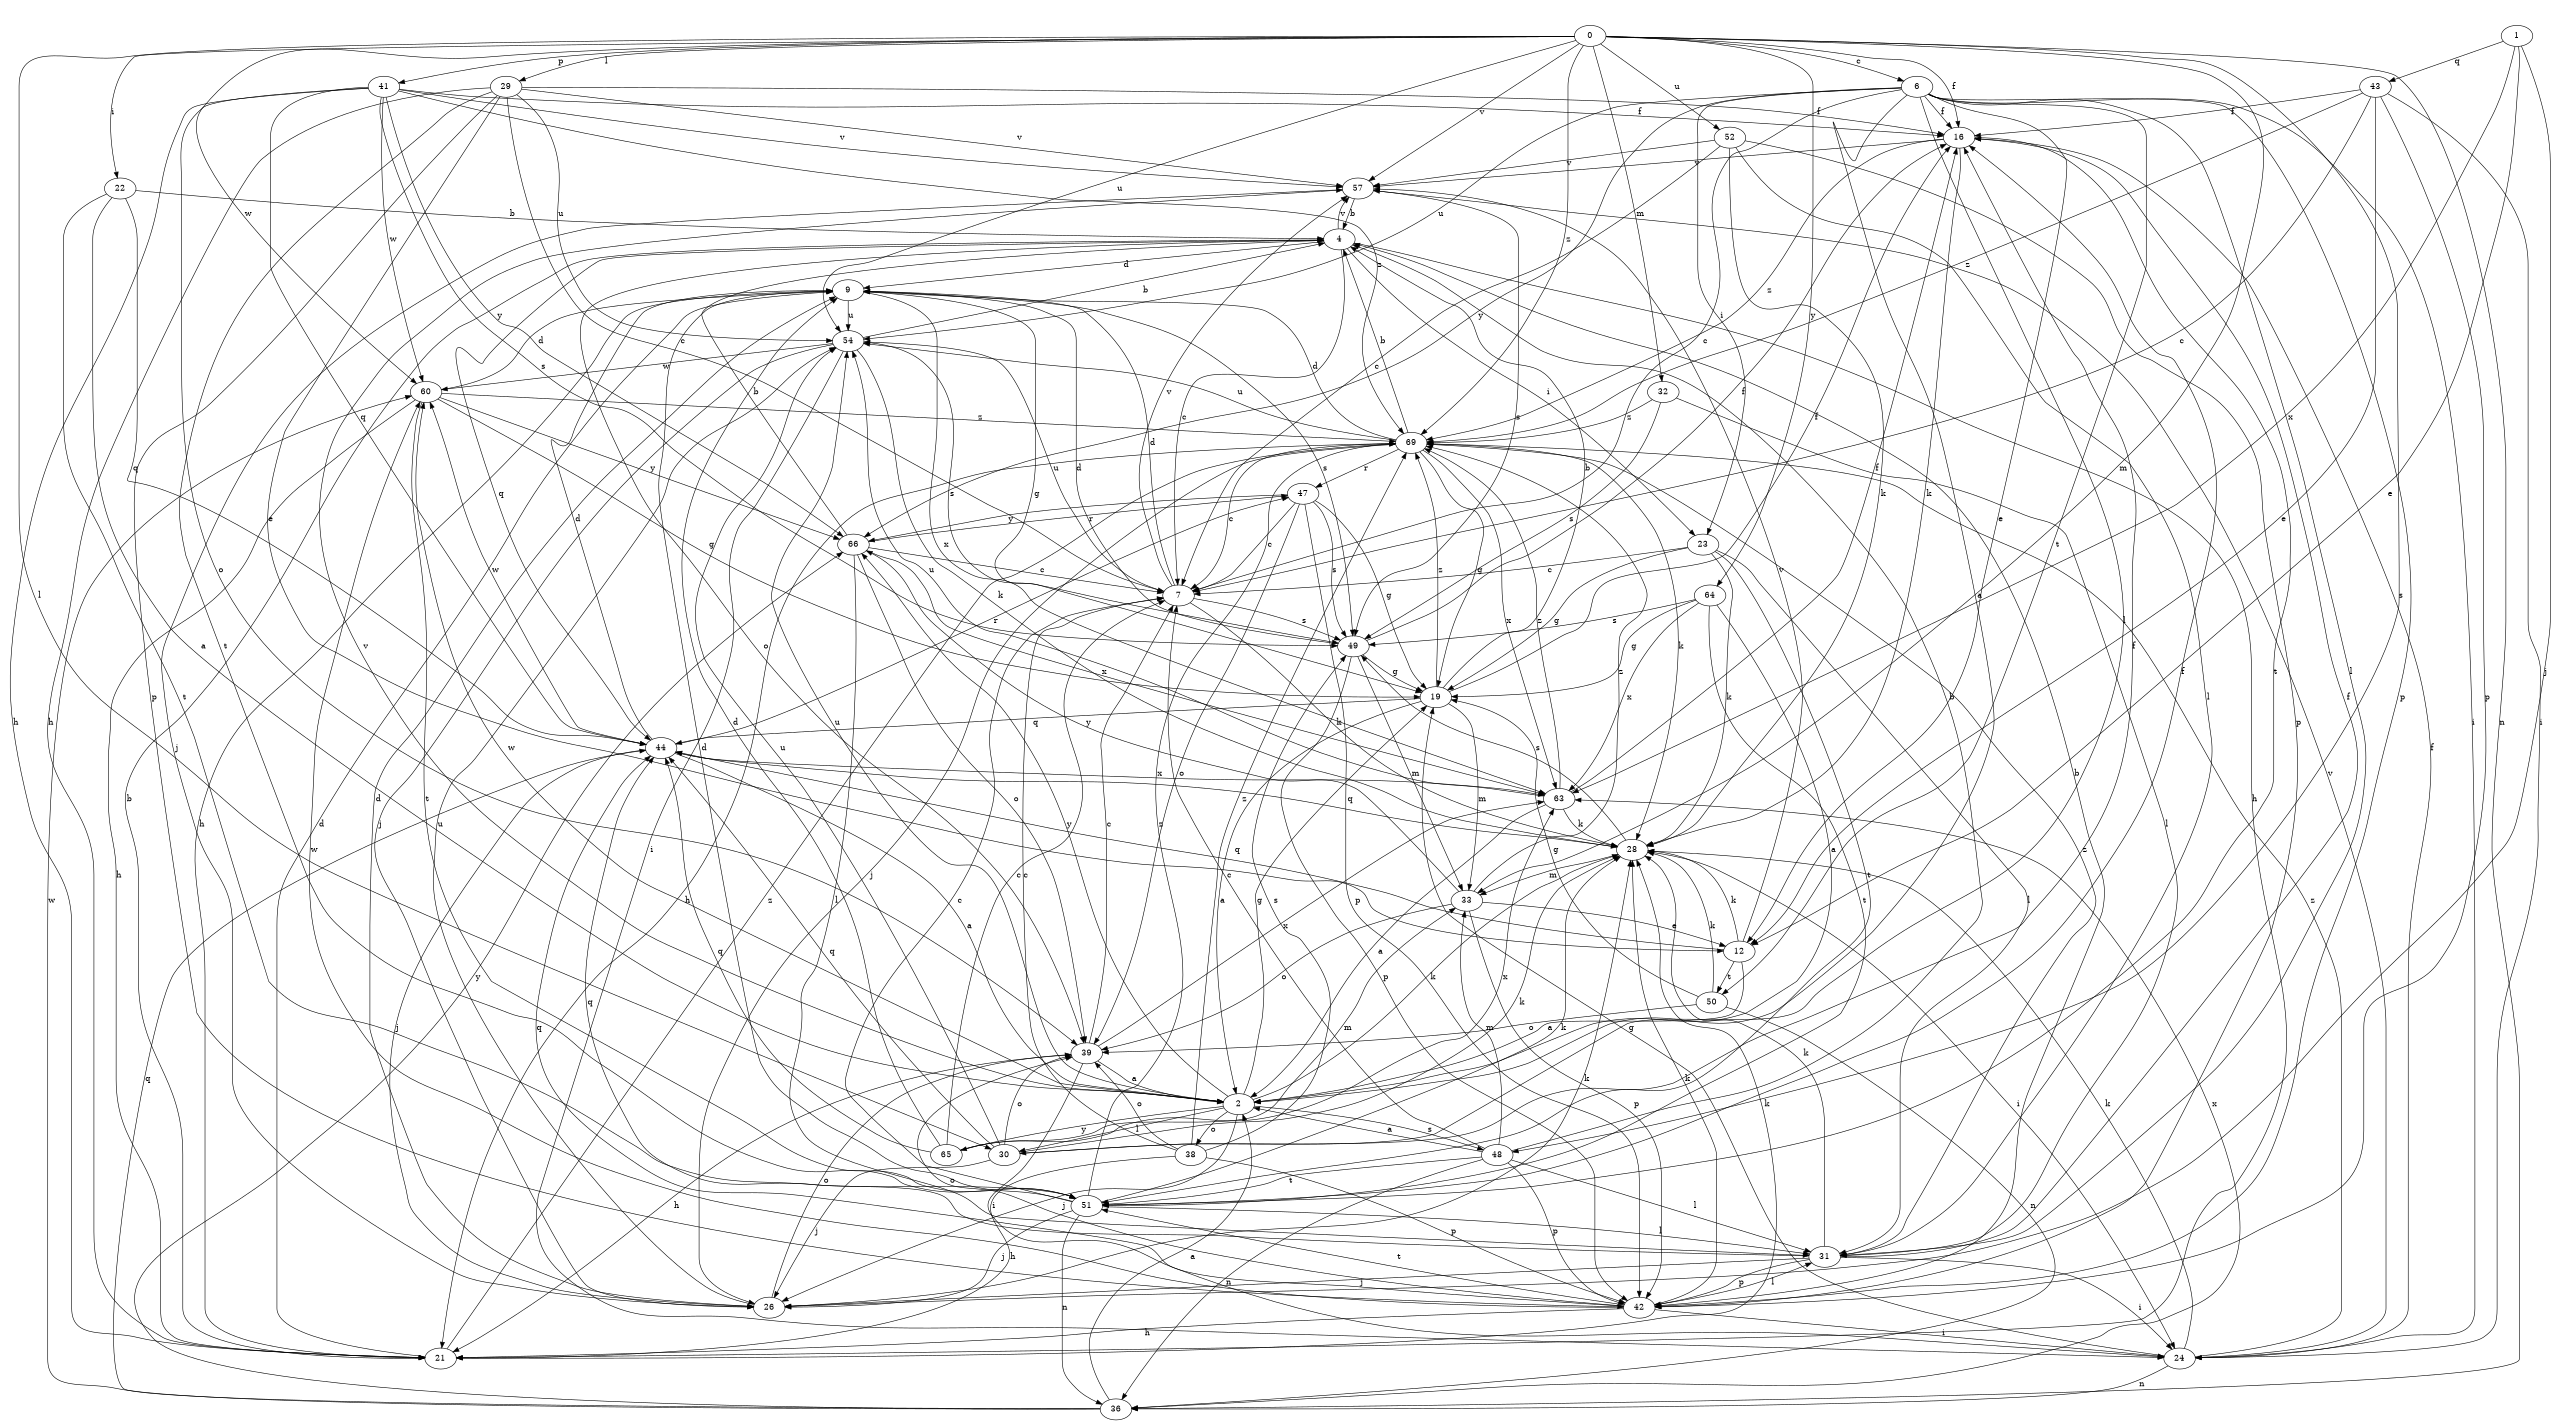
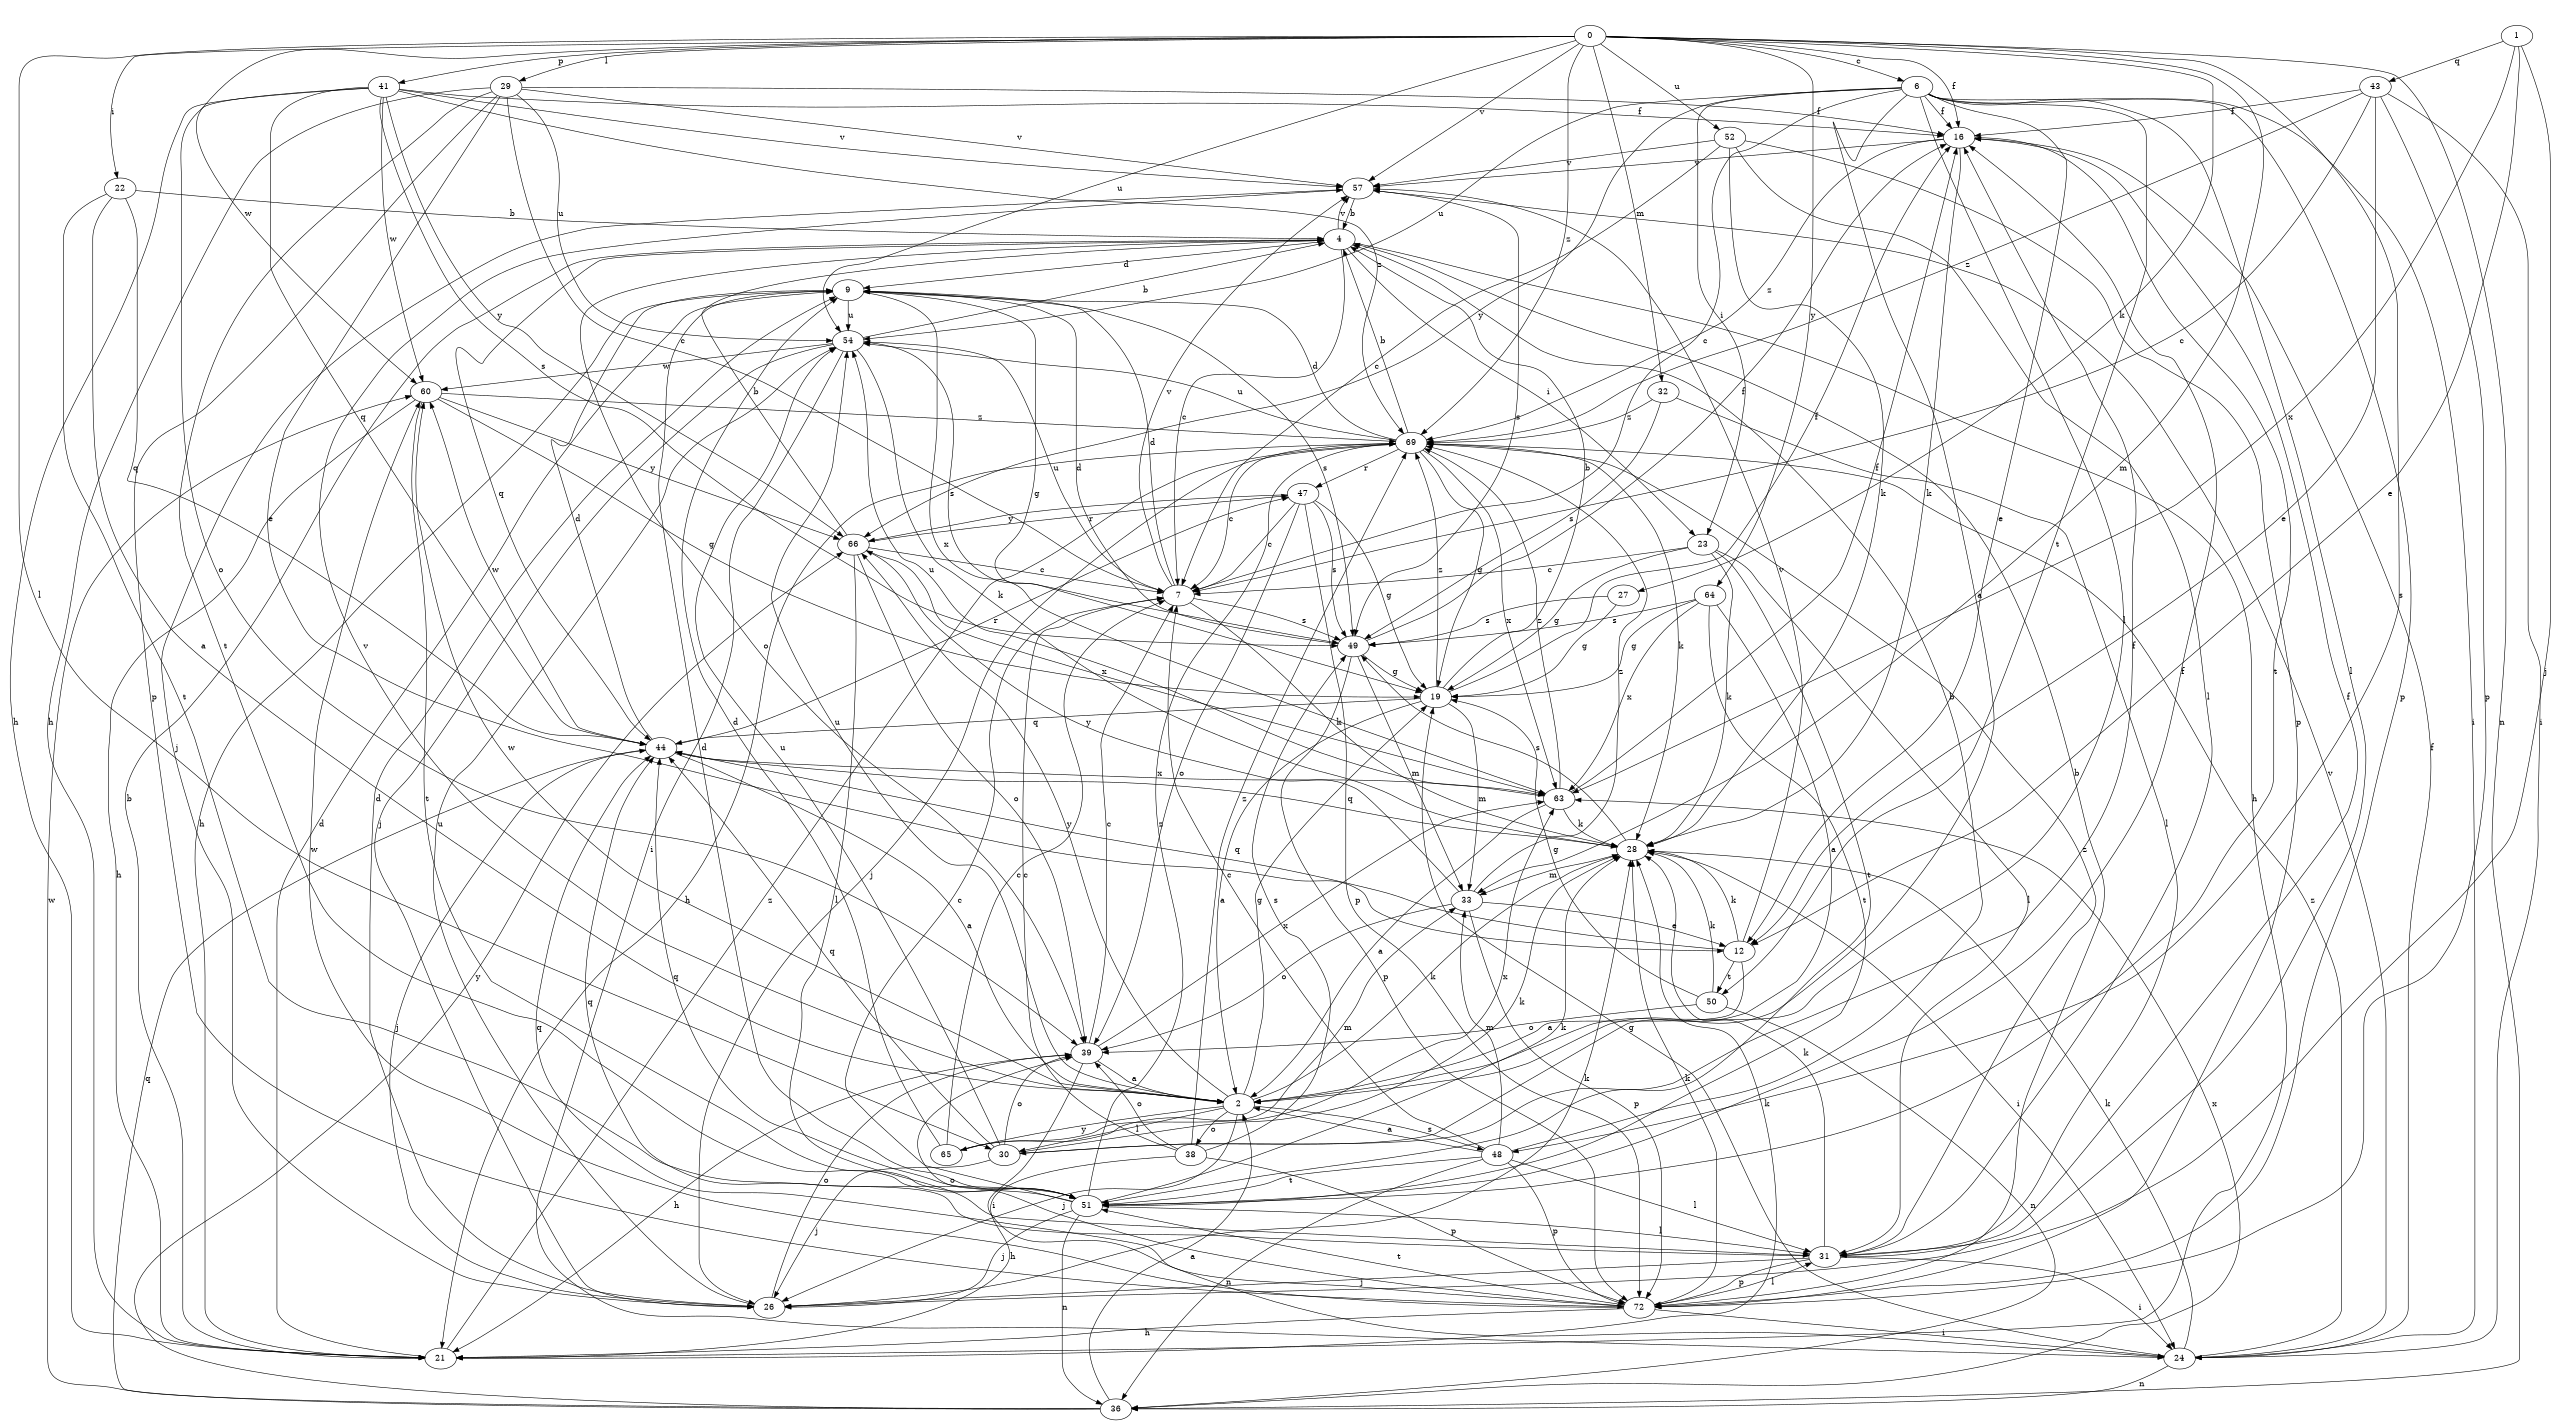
(621, 305) -> none
none -> (1624, 595)
(738, 1003) -> (741, 1099)
(1639, 1308) -> (1639, 1308)
